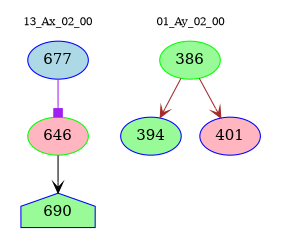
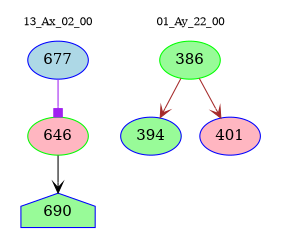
(191, 23) -> (191, 23)
